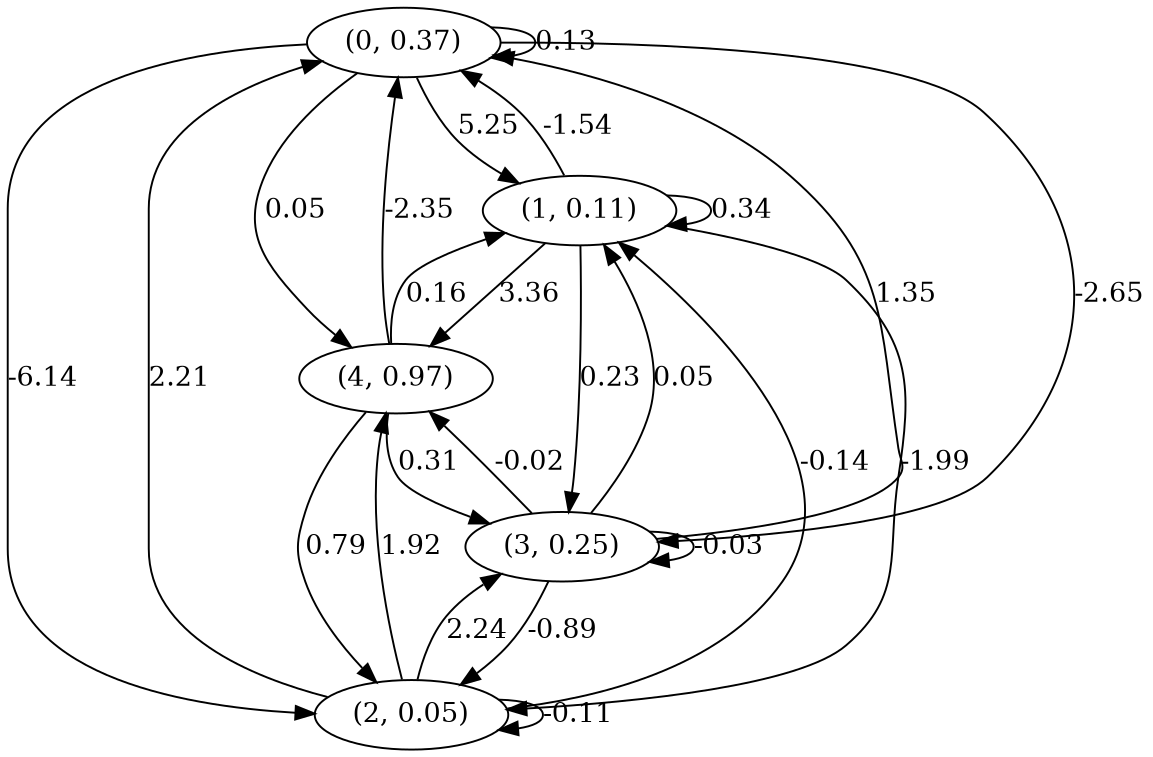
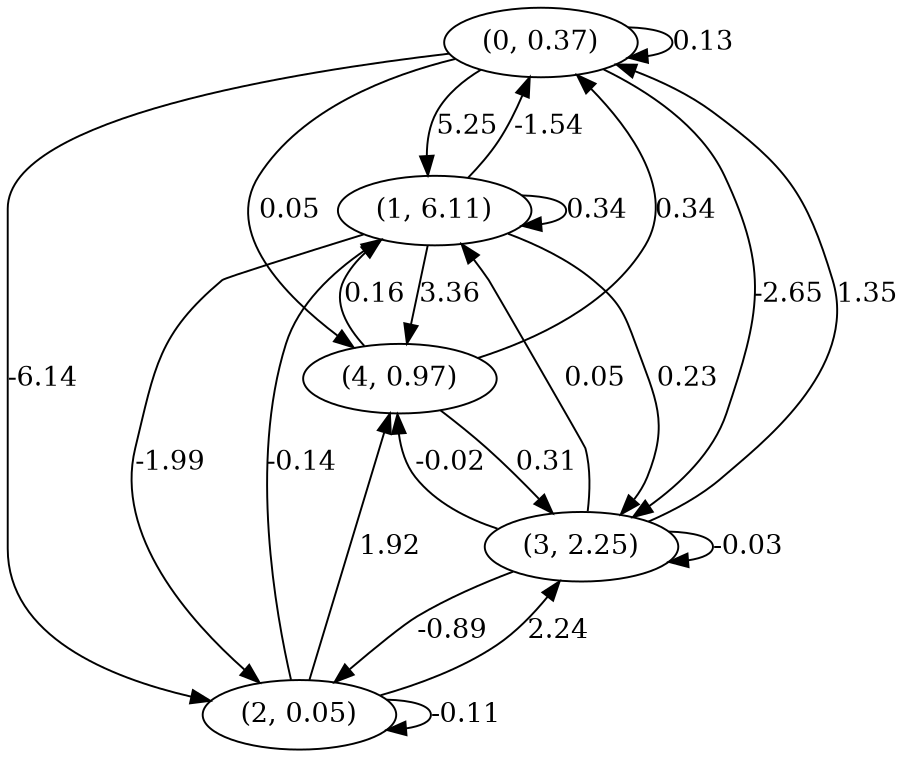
(420, 211) -> (686, 211)
(580, 211) -> (435, 211)
(149, 391) -> none
(298, 540) -> none
(562, 547) -> (582, 547)
